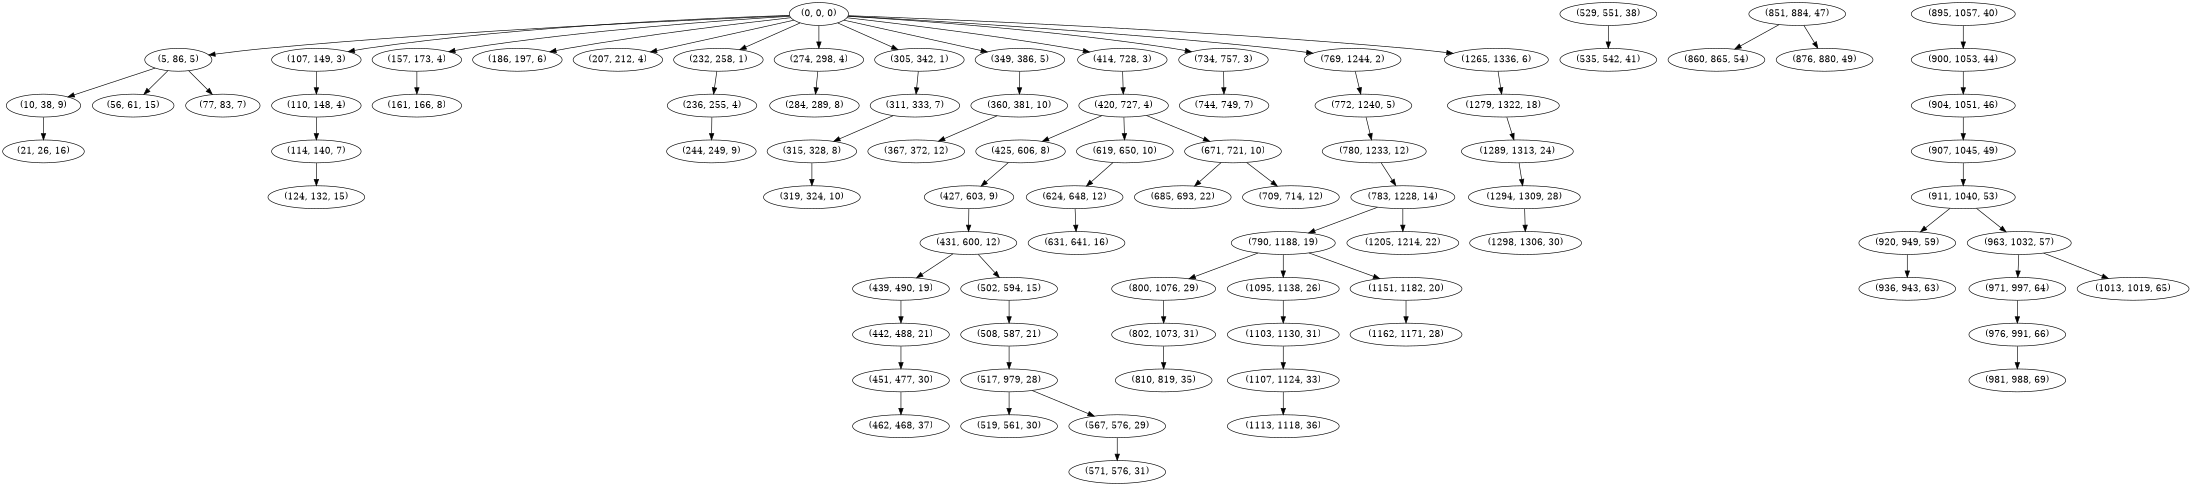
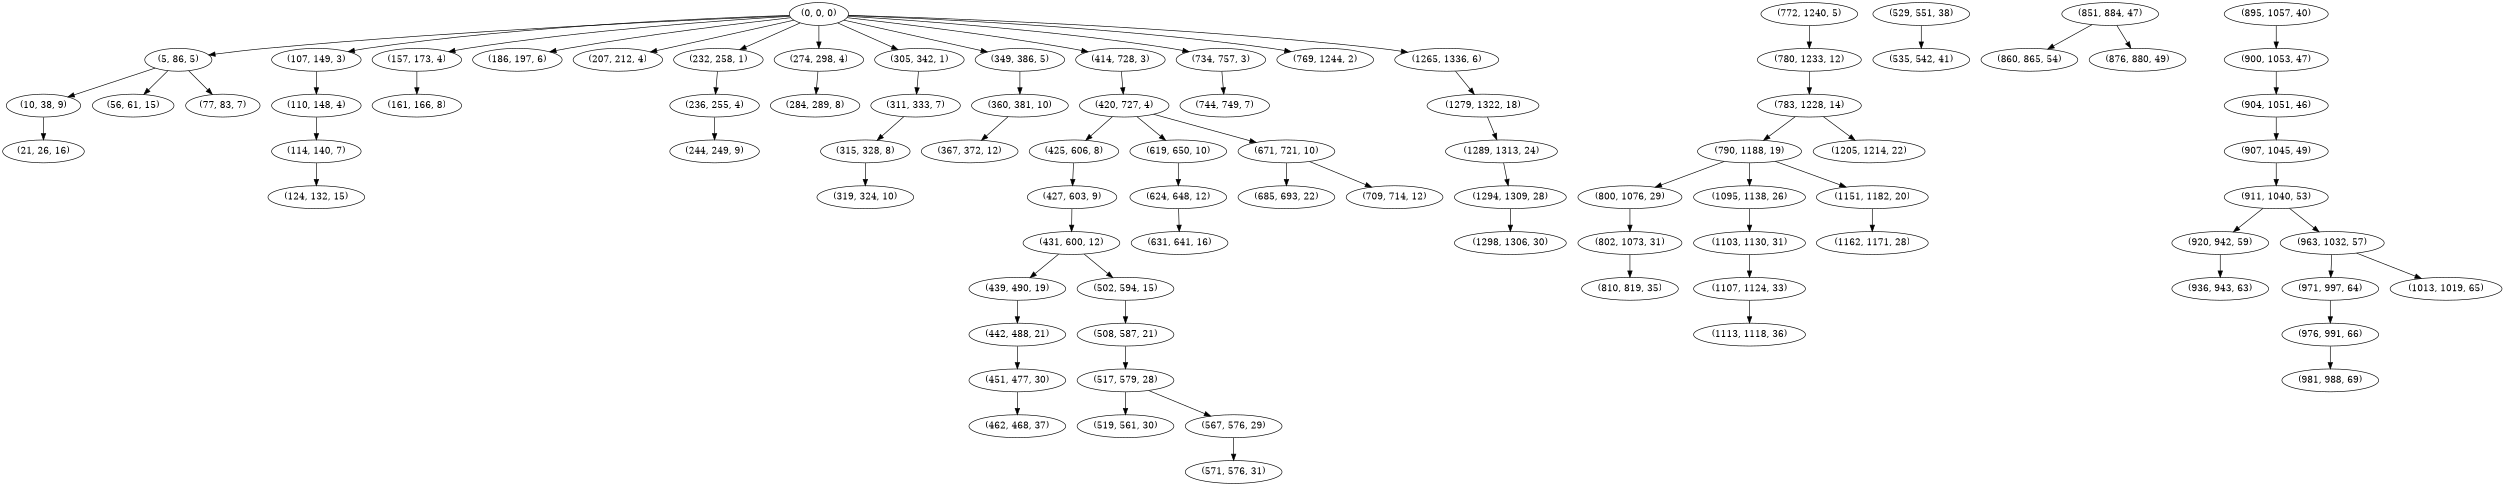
(1963, 60) -> (2276, 60)
(1357, 80) -> none
(1907, 243) -> (2220, 243)
(1009, 380) -> (1125, 380)
